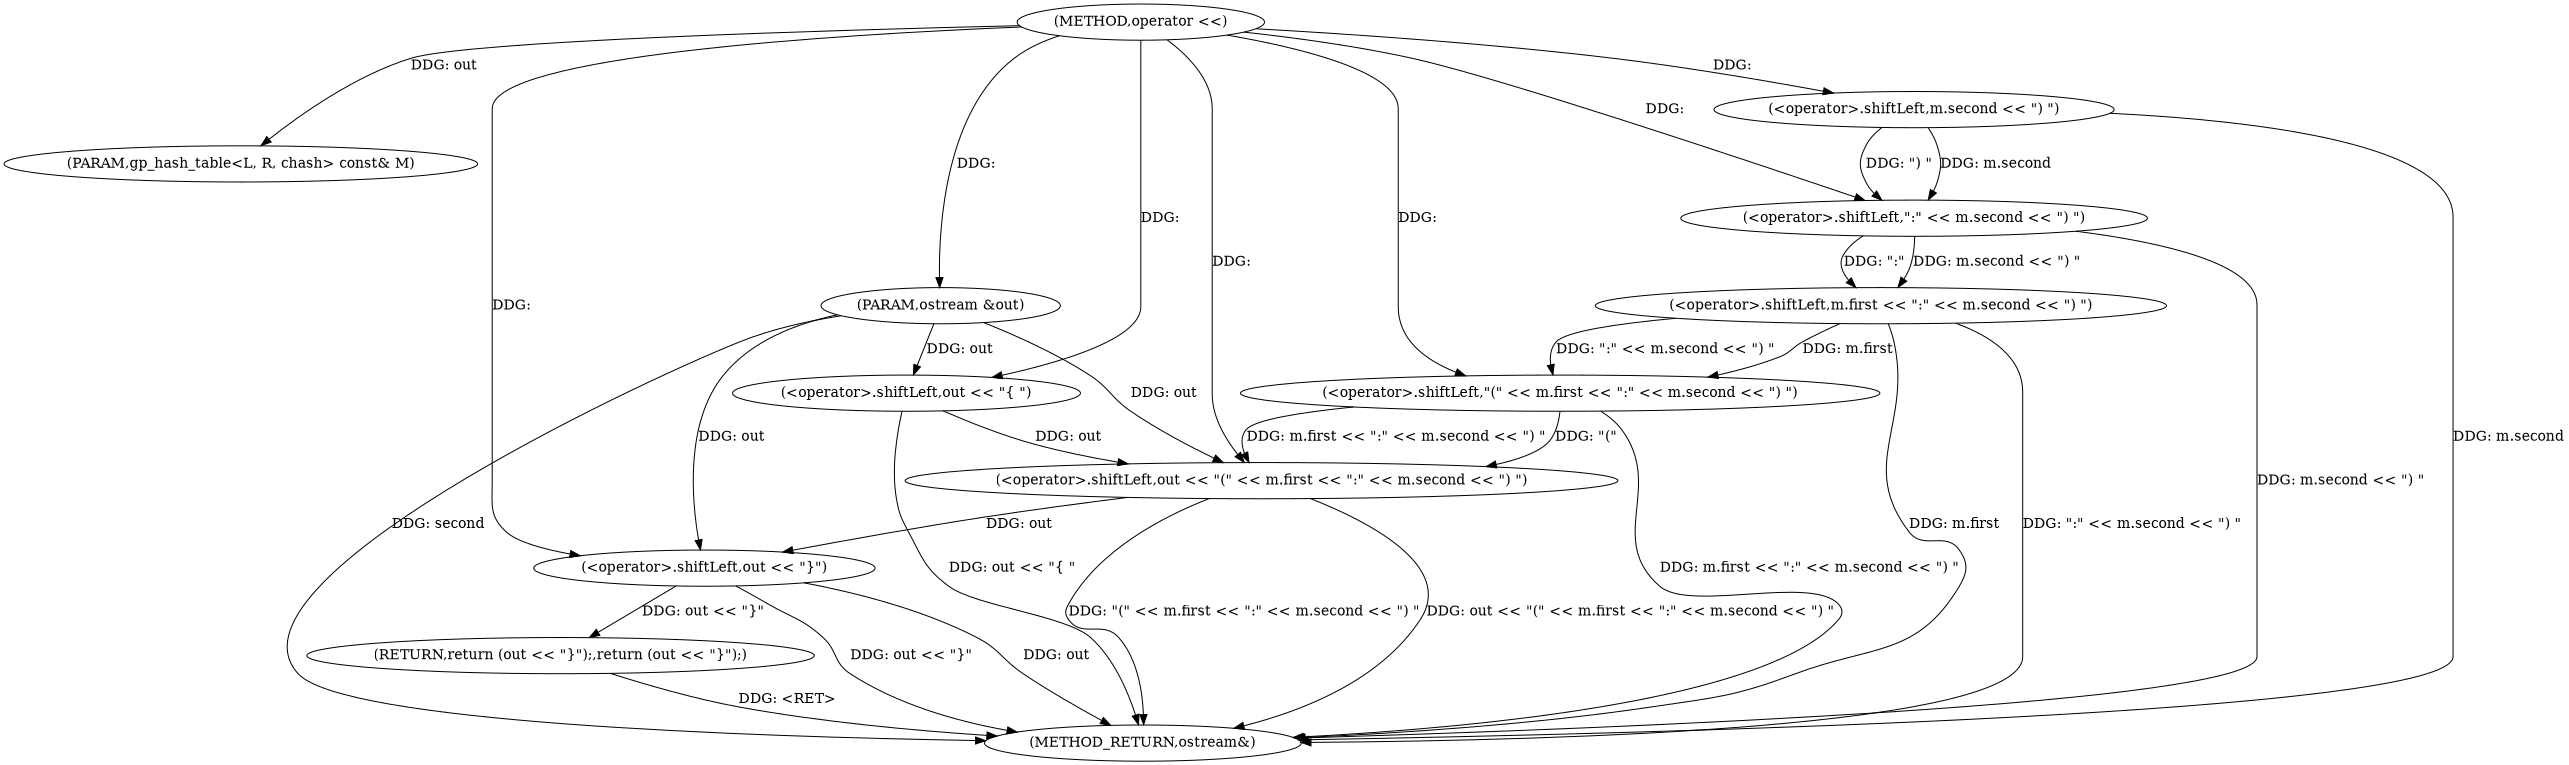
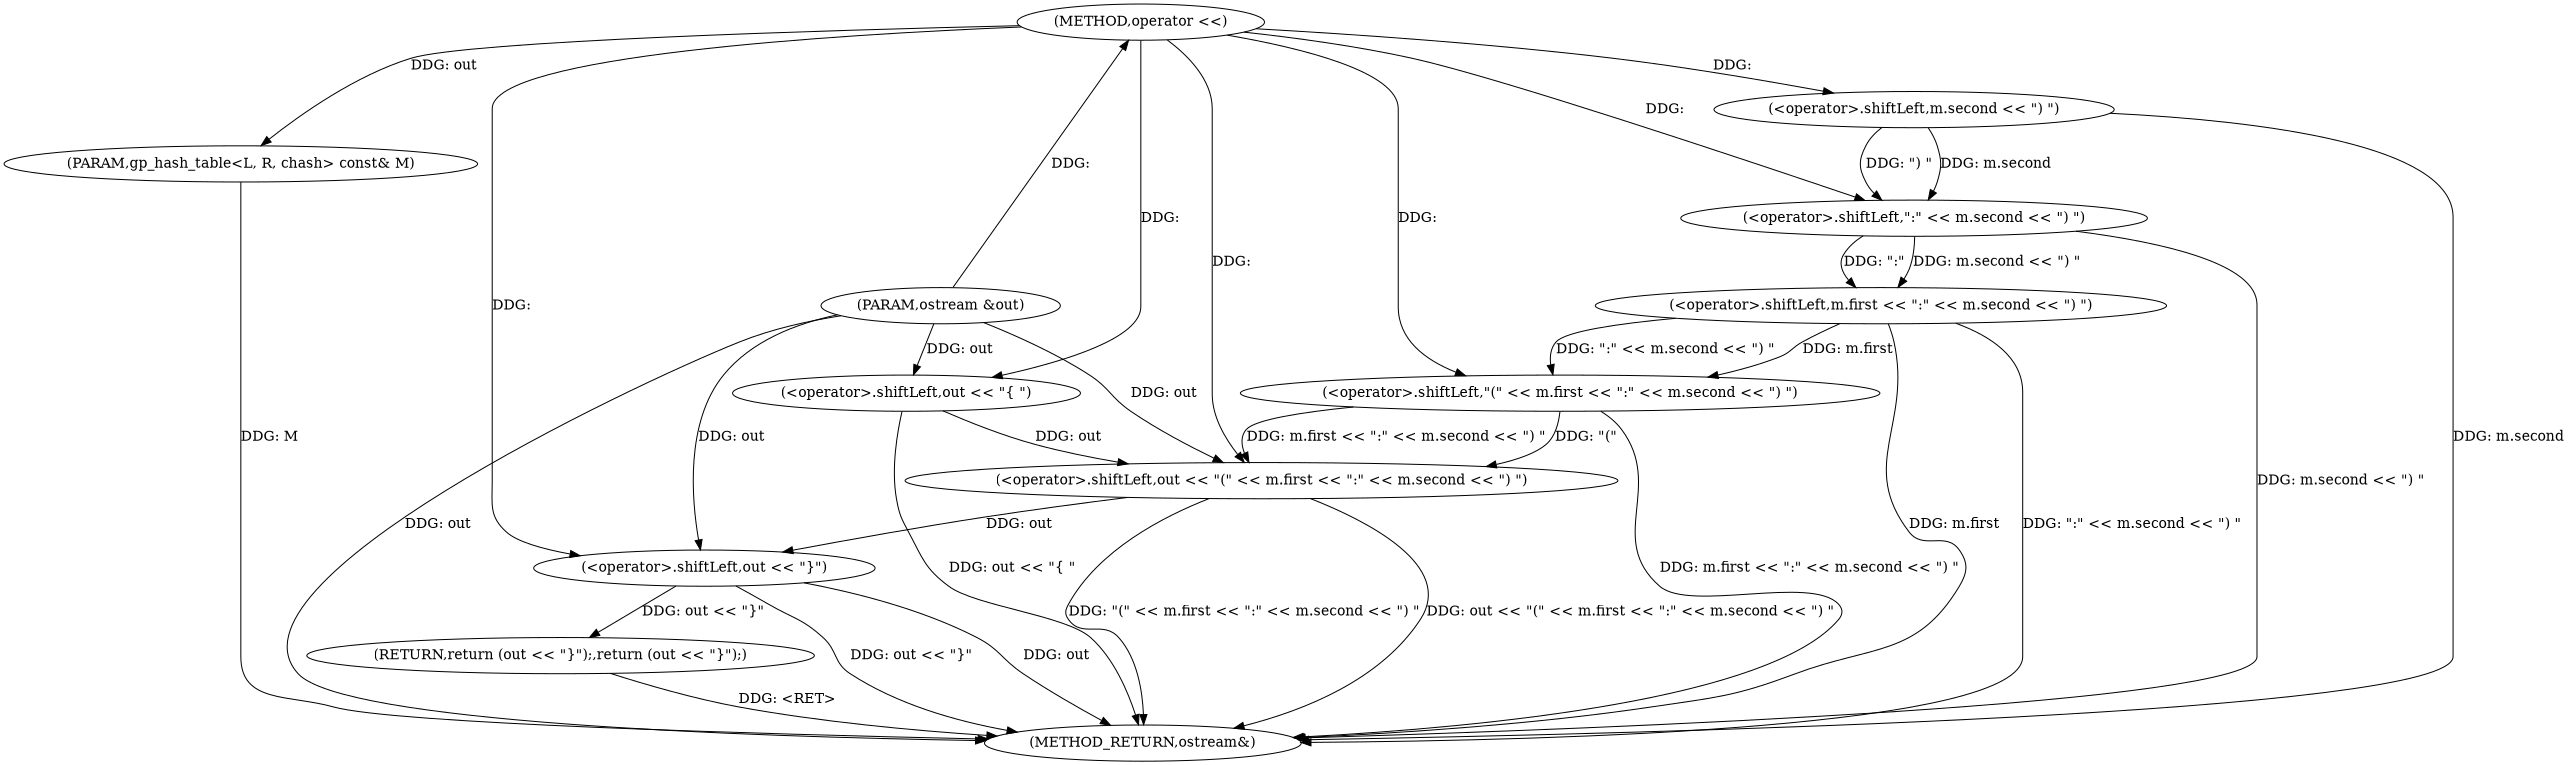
(961, 135) -> (1038, 168)
(438, 524) -> (438, 524)
none -> (360, 711)
